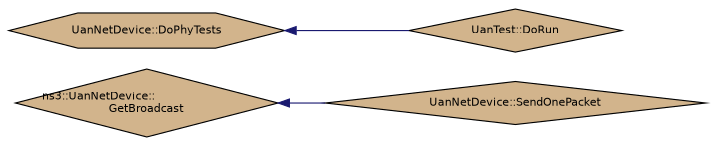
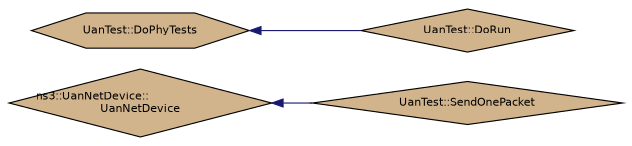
(147, 31) -> (140, 31)
(147, 103) -> (140, 103)
(515, 103) -> (467, 103)
